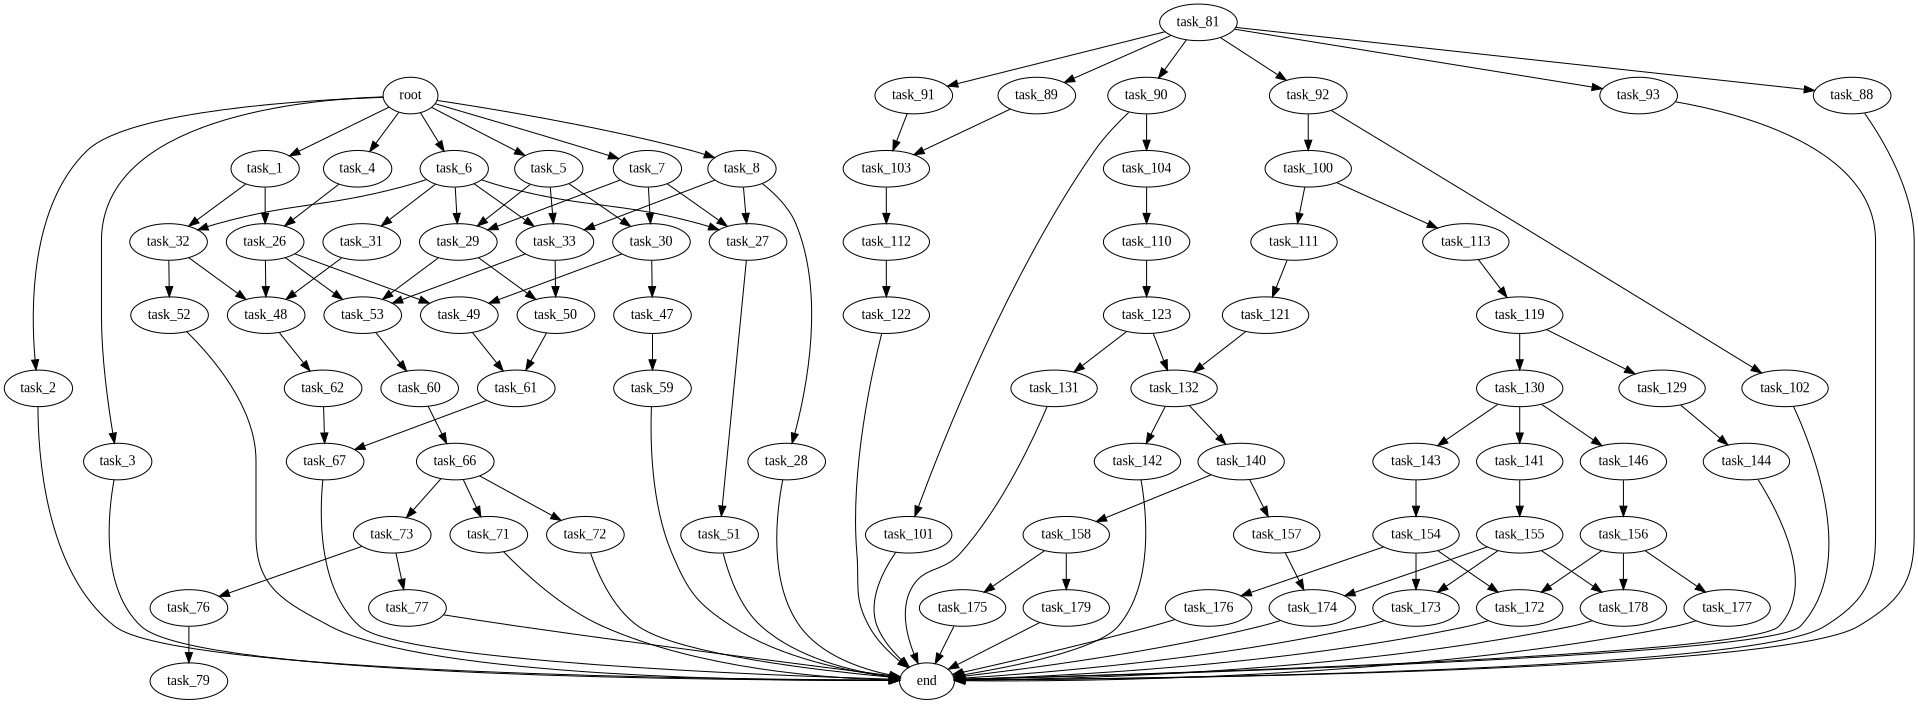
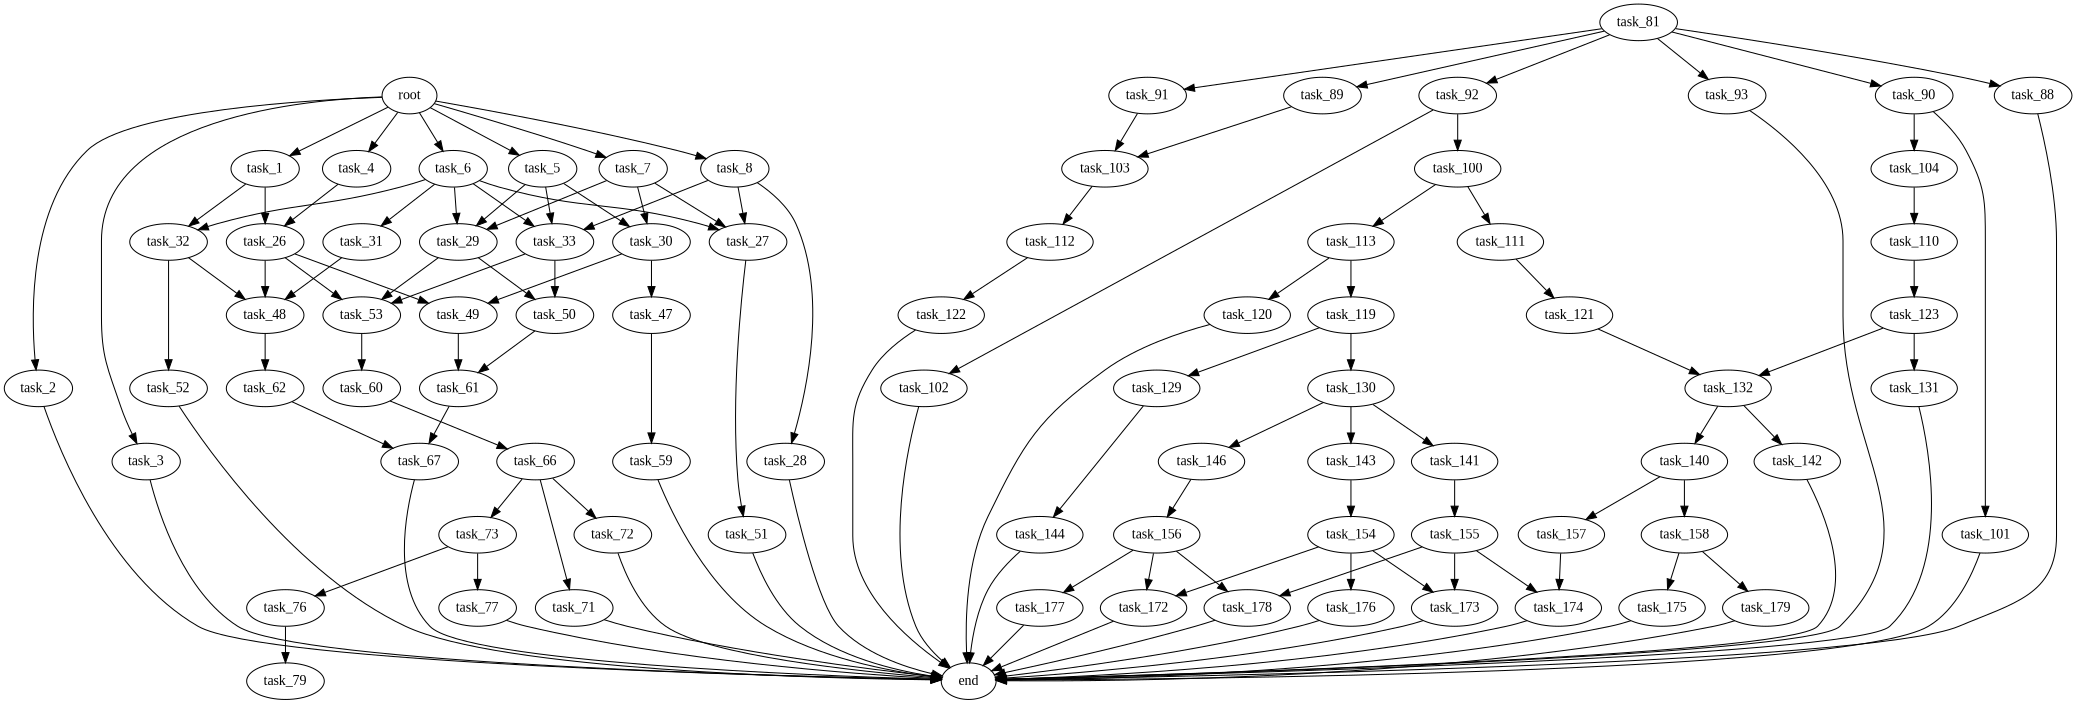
none -> (1247, 315)
